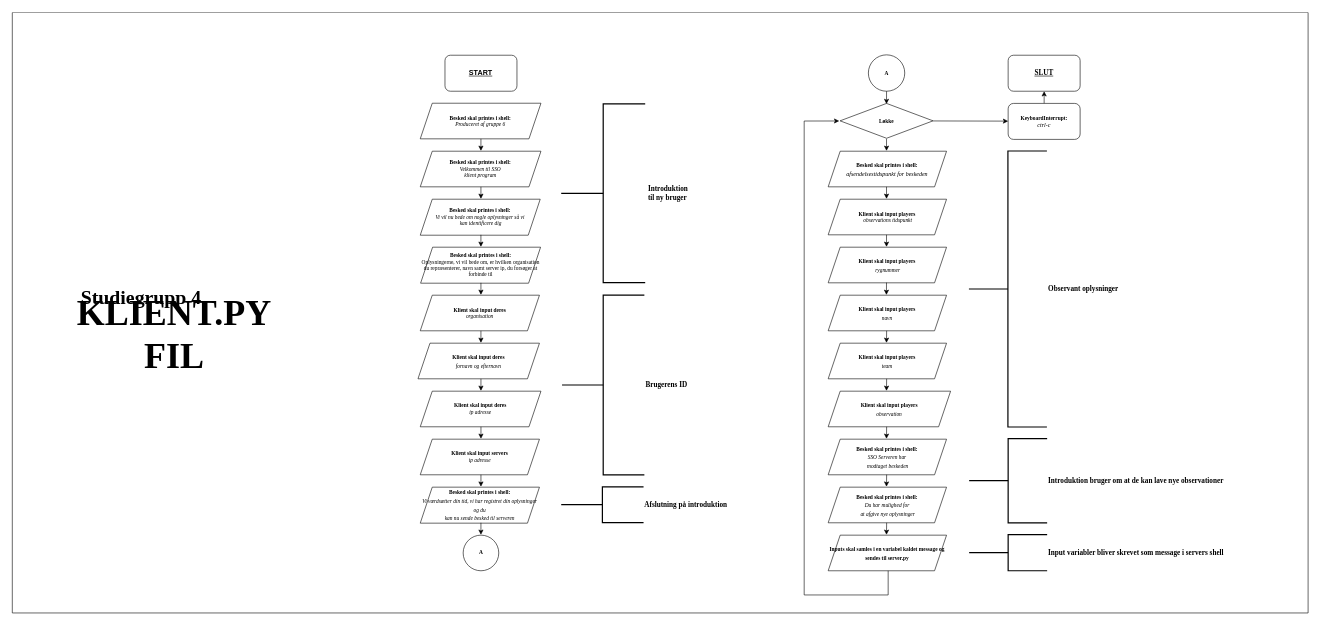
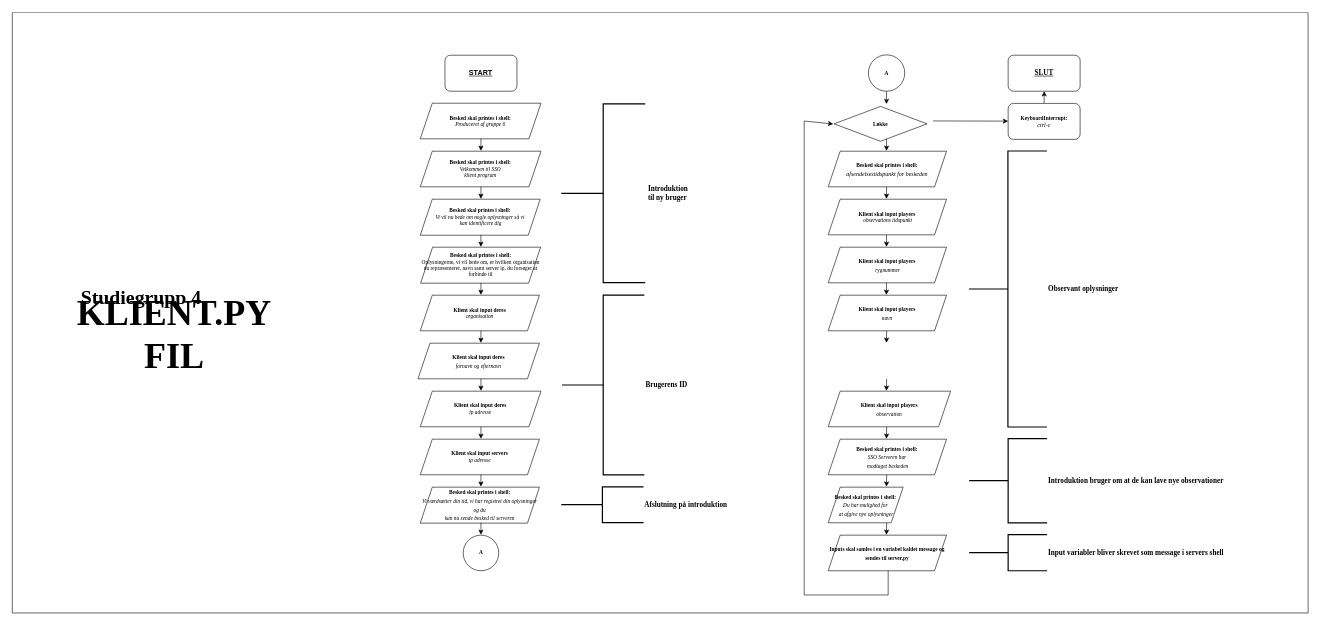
(887, 121) -> (881, 124)
(887, 361) -> none
(887, 505) -> (866, 505)
